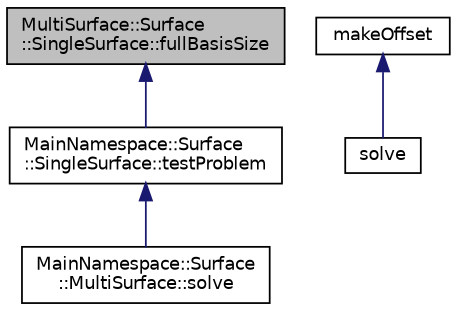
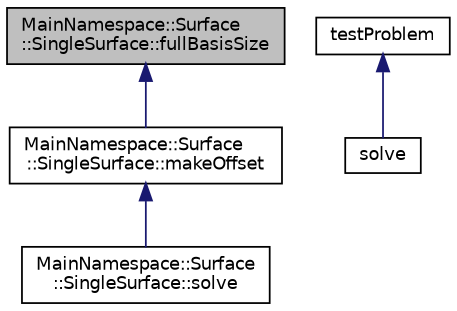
(146, 36) -> (146, 36)
(383, 36) -> (383, 36)
(146, 155) -> (146, 155)
(146, 275) -> (146, 275)
